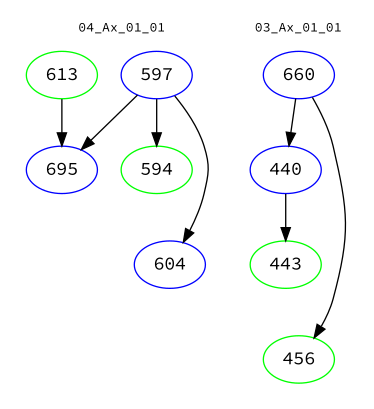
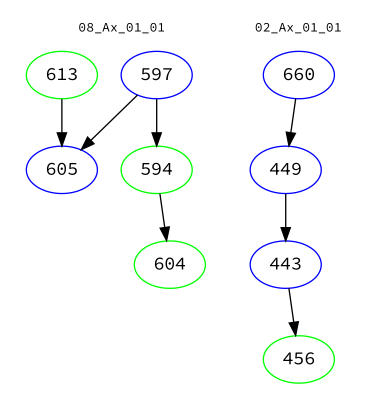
(122, 28) -> (122, 28)
(299, 28) -> (299, 28)
(208, 160) -> (162, 210)
(62, 170) -> (62, 170)
(286, 170) -> (286, 170)
(345, 211) -> (291, 305)
(170, 265) -> (170, 265)
(286, 265) -> (286, 265)
